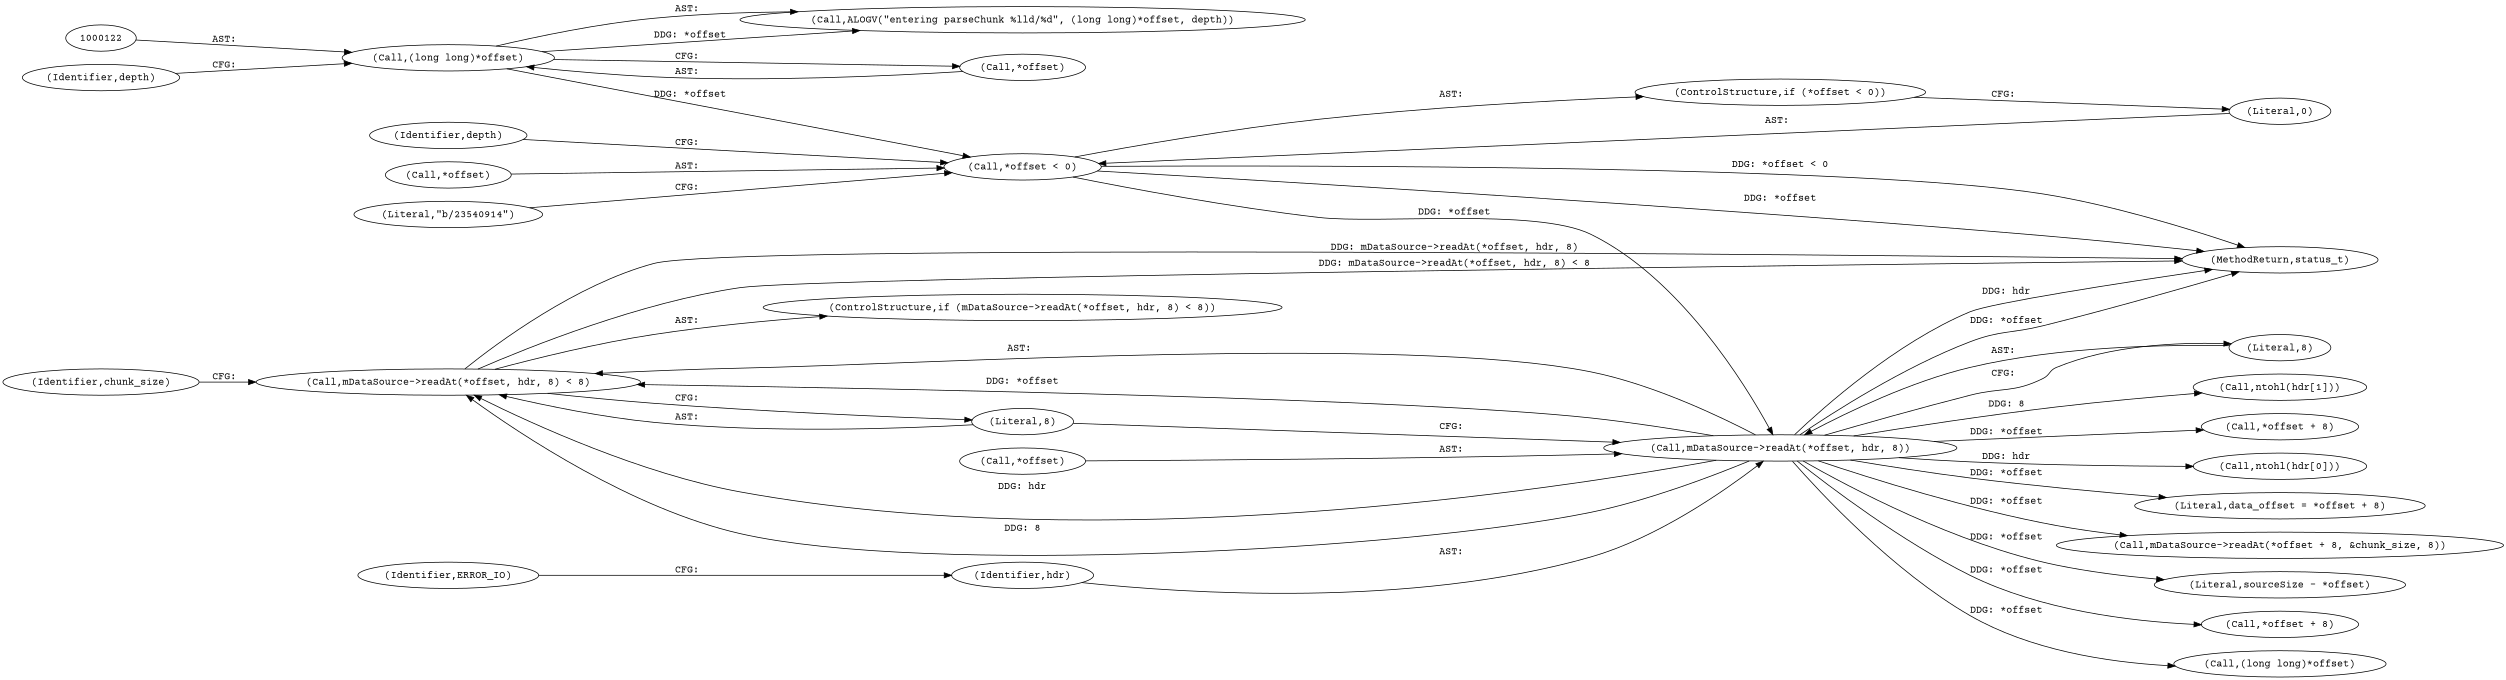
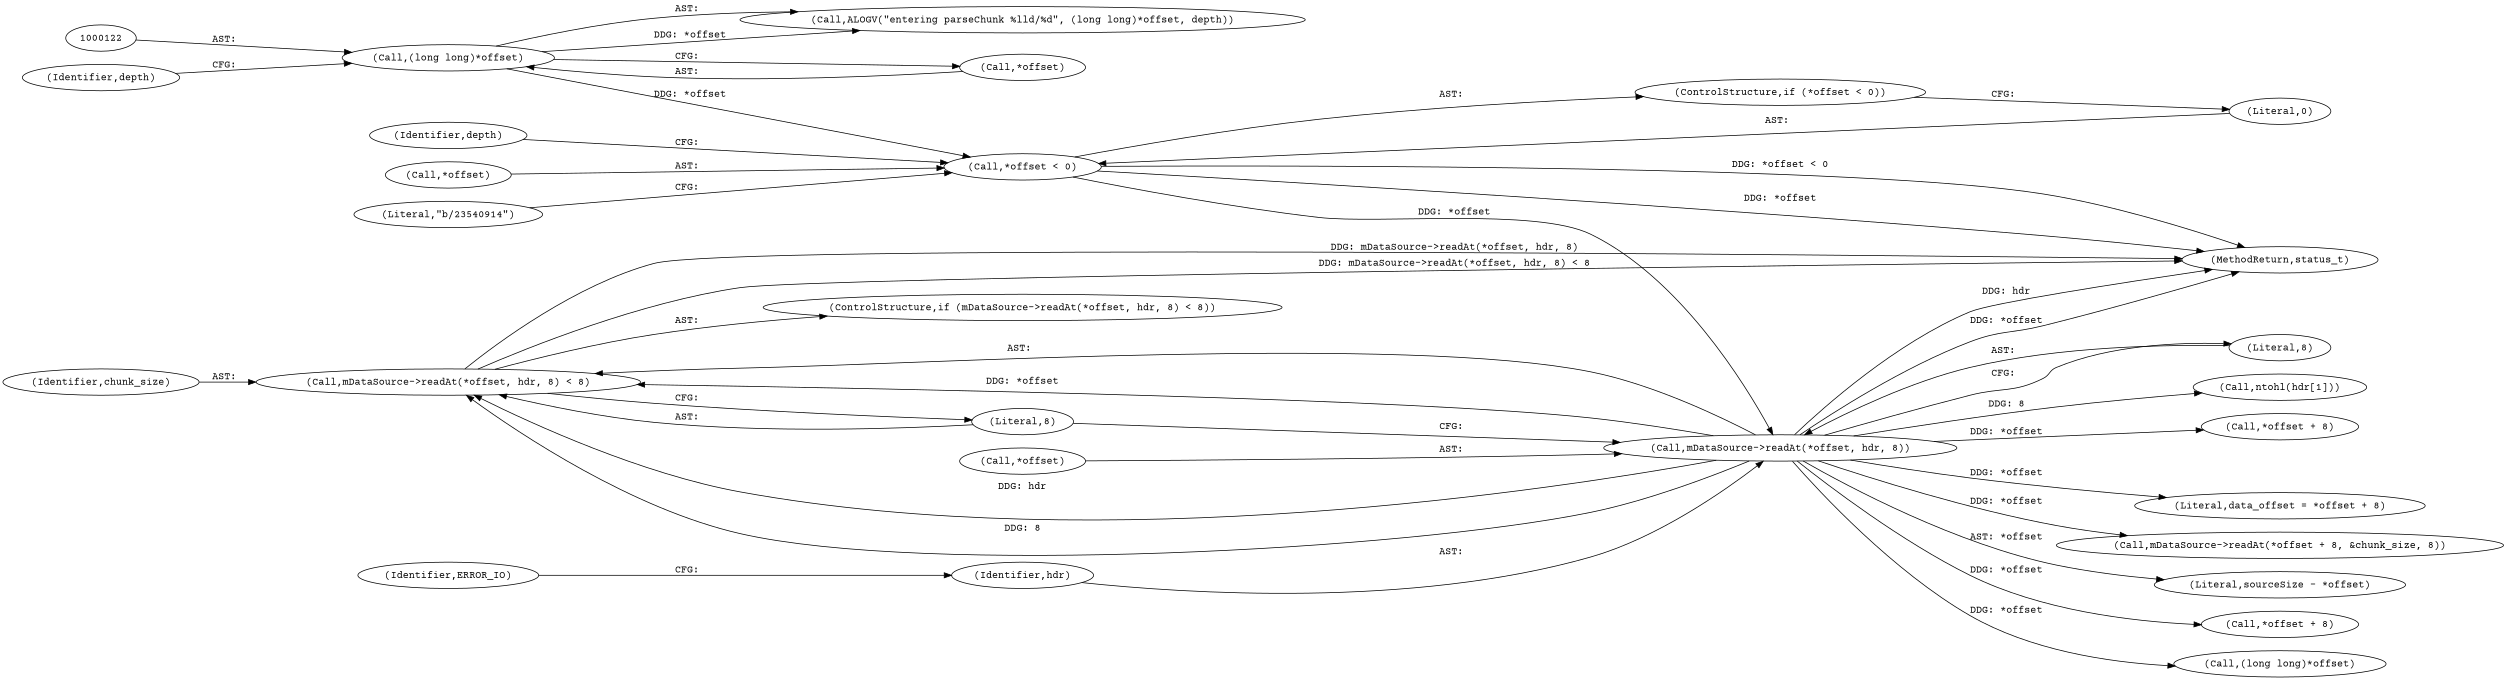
(228, 377) -> (228, 377)
(2280, 466) -> none
(2007, 537) -> (2007, 537)
